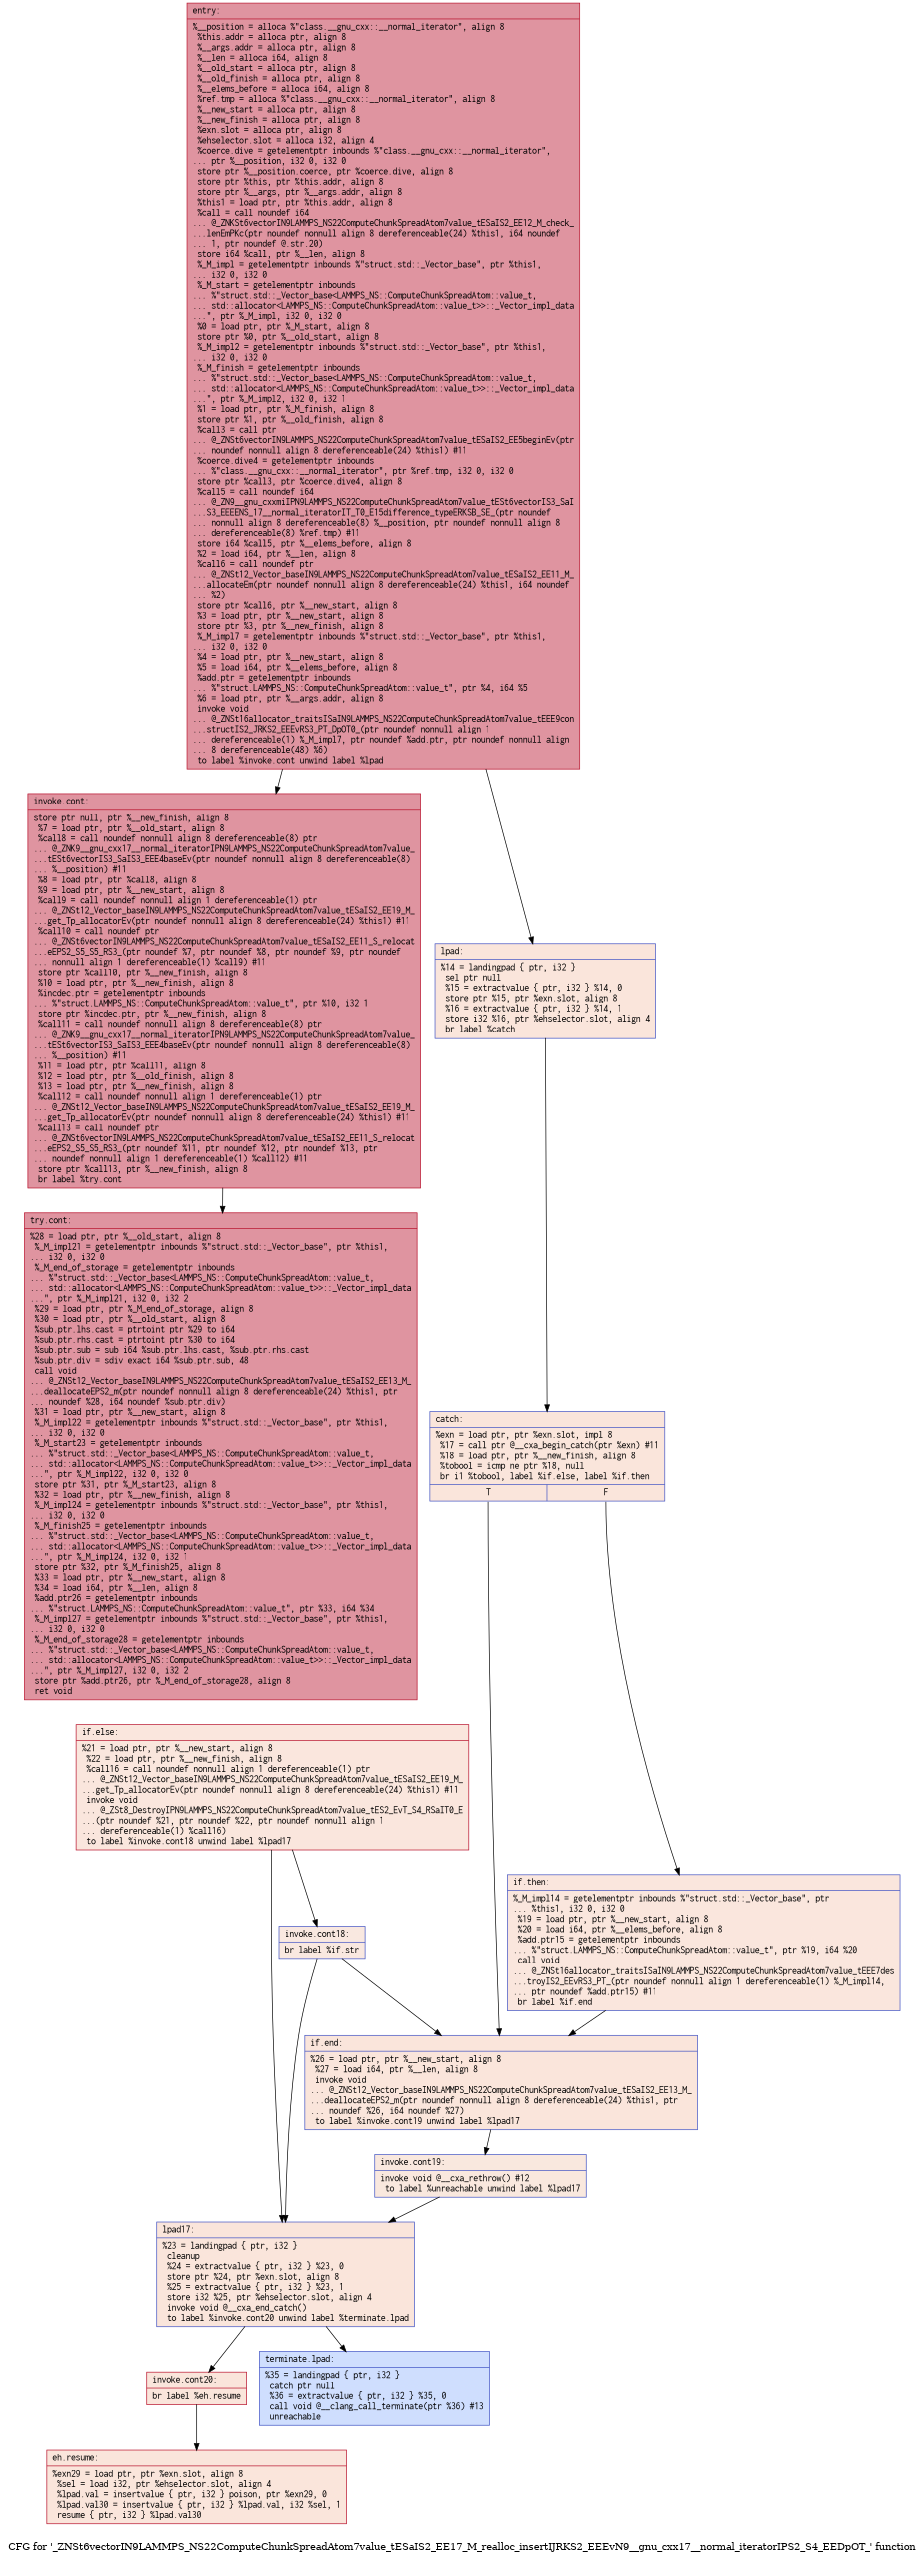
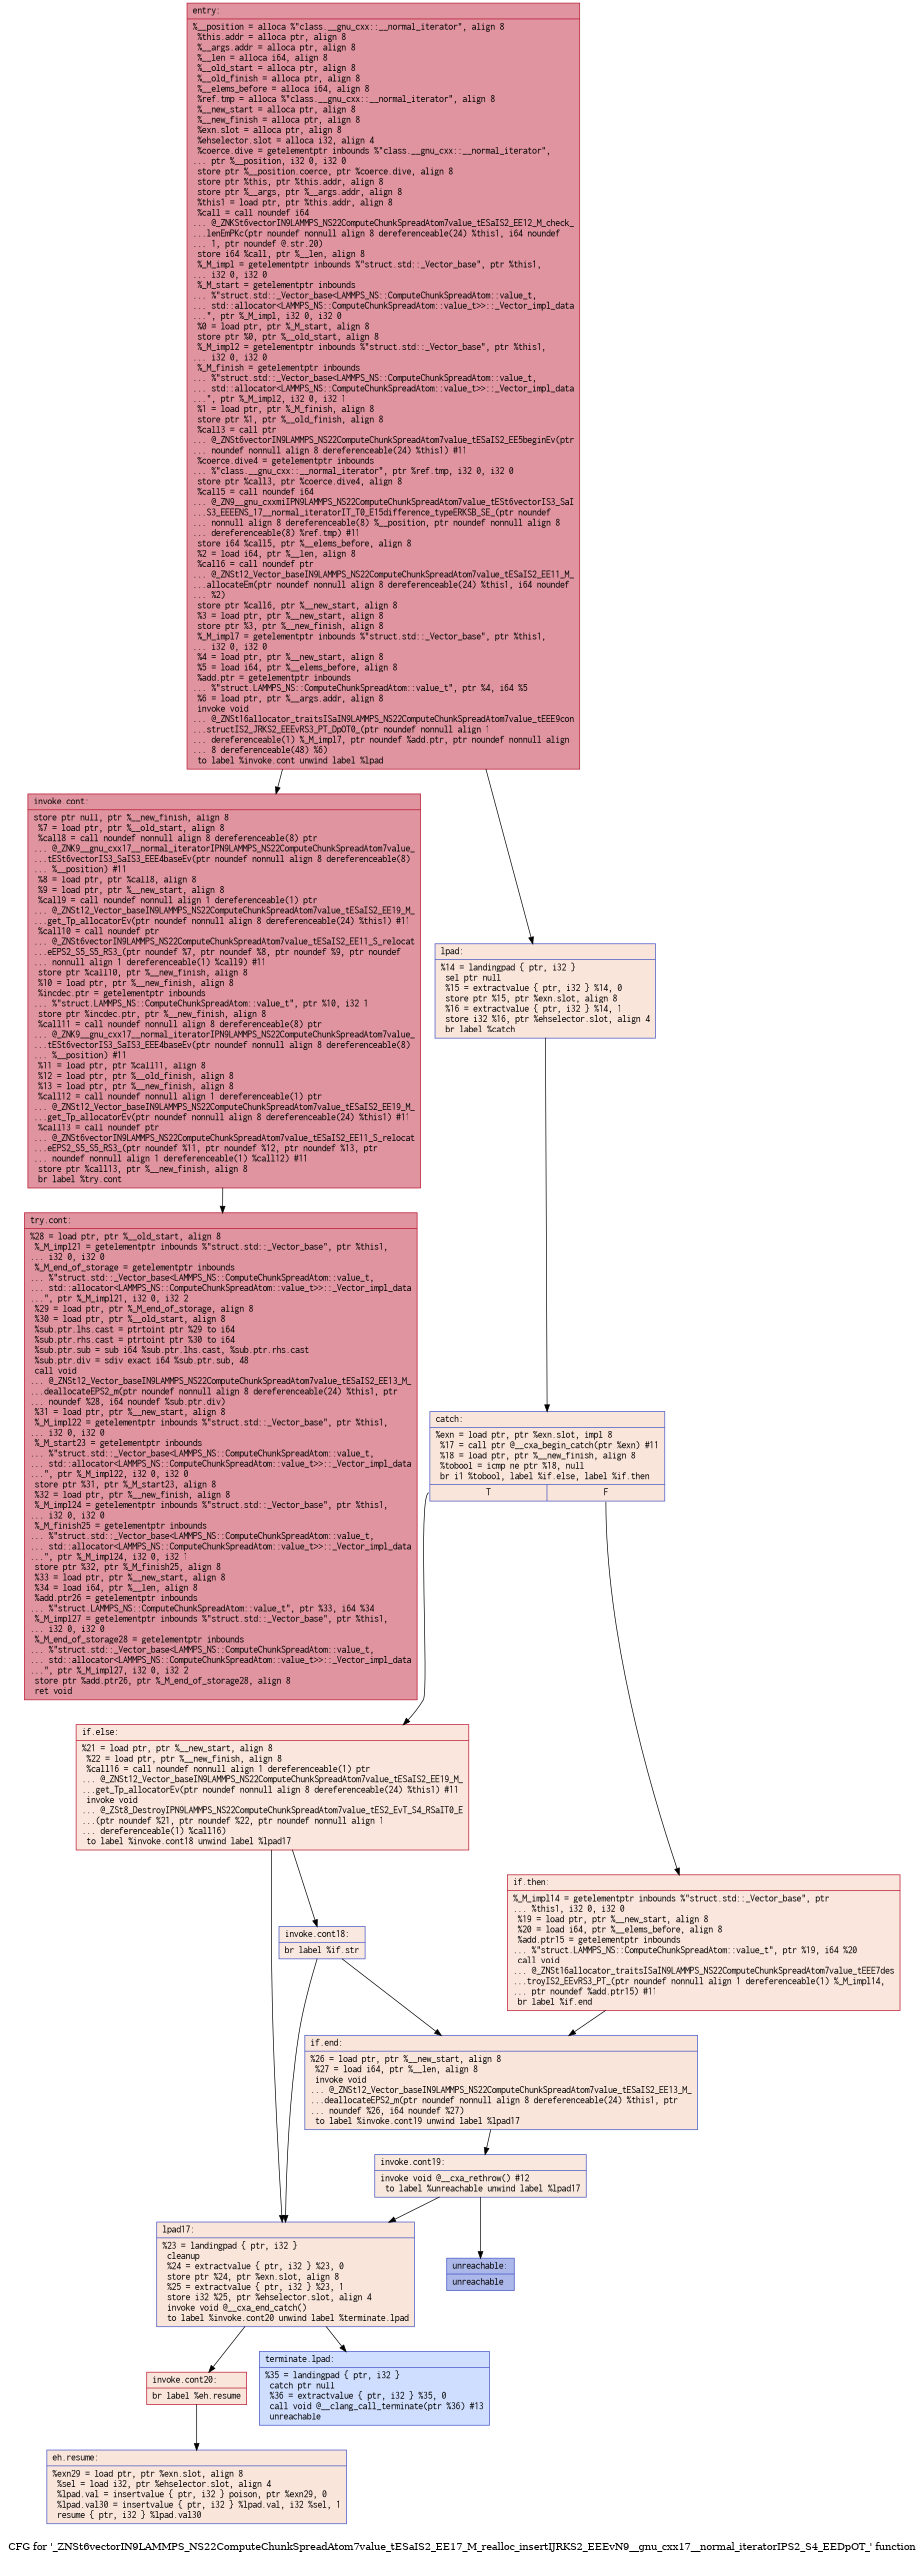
(491, 1765) -> (424, 1609)
(704, 1943) -> (704, 1943)
none -> (480, 2274)
(197, 2487) -> (197, 2487)
